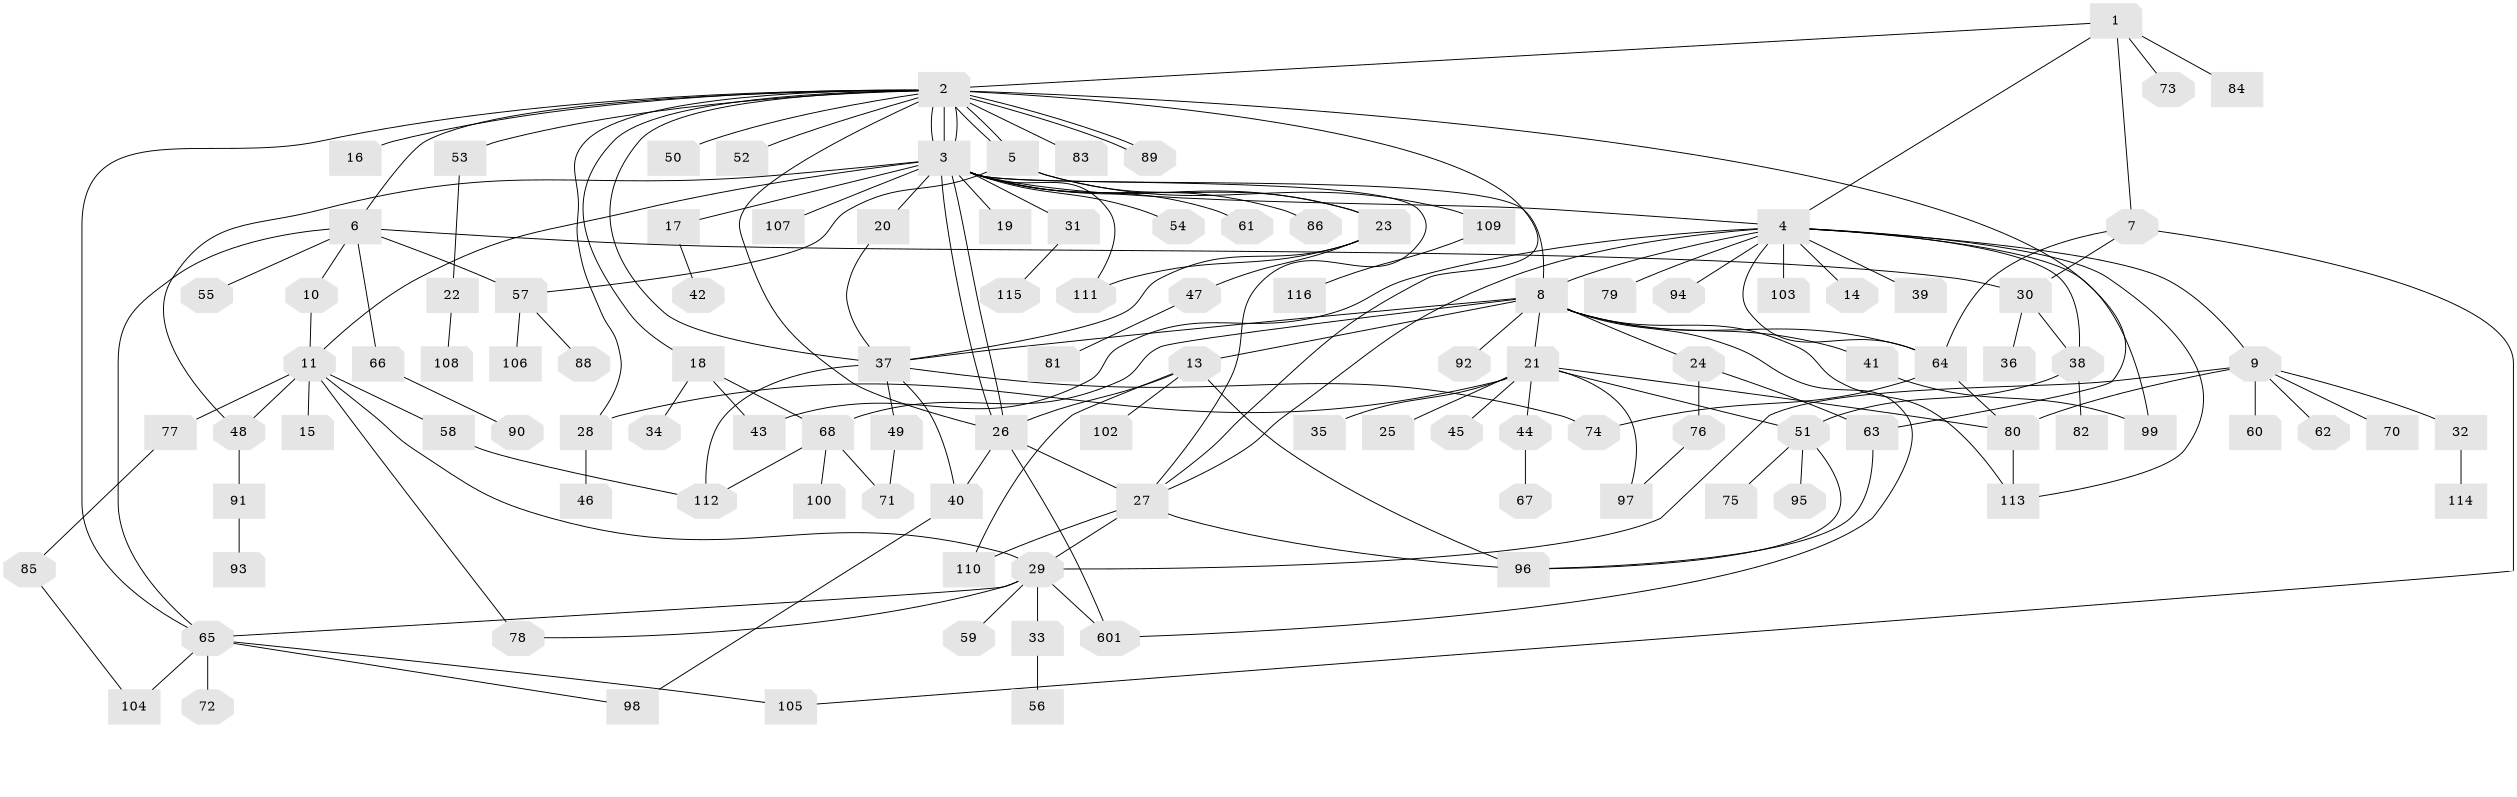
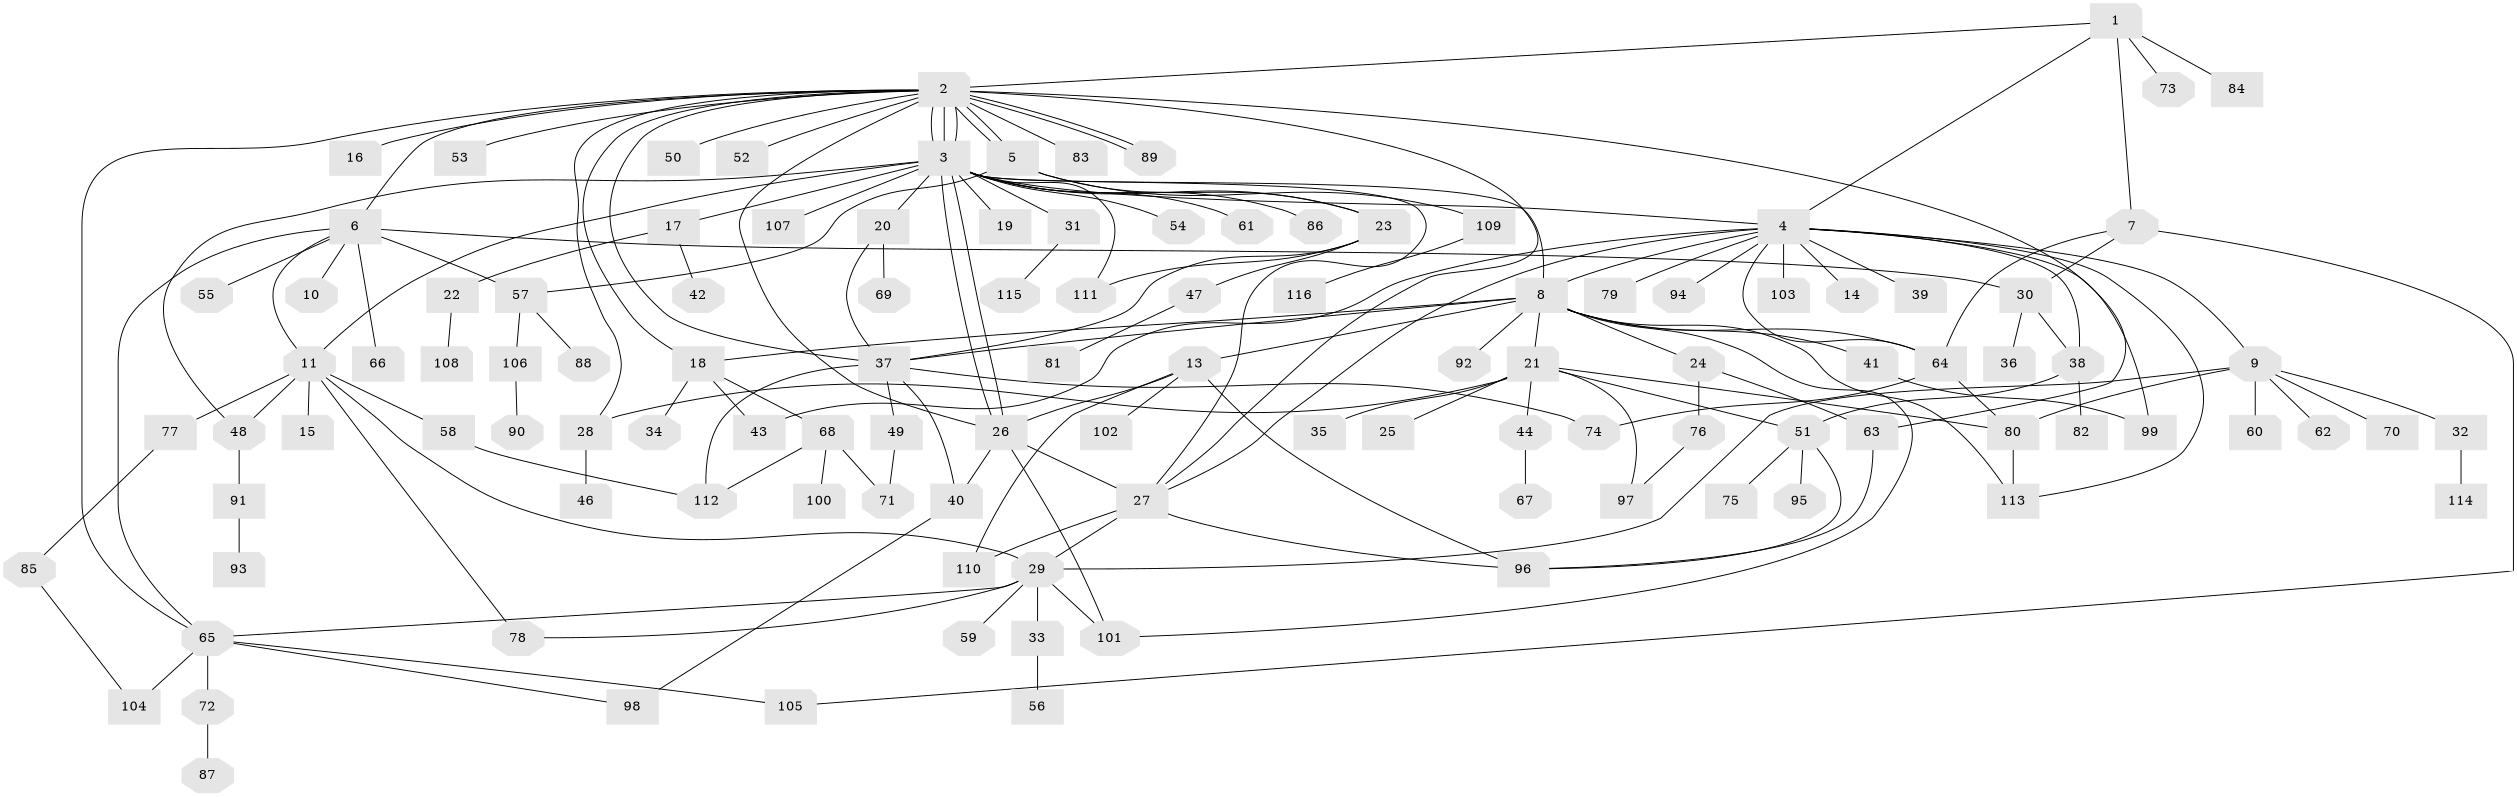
(456, 227) -> (562, 254)
none -> (884, 295)
(311, 330) -> (276, 282)
(1177, 343) -> (1100, 328)
(450, 399) -> (516, 398)
(1457, 433) -> none
(1110, 638) -> (1110, 638)
none -> (208, 776)
